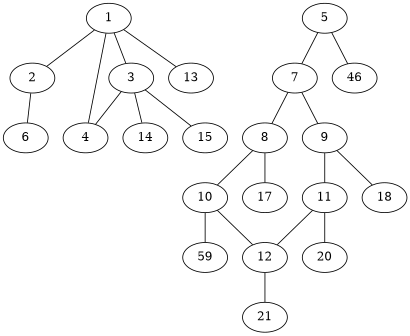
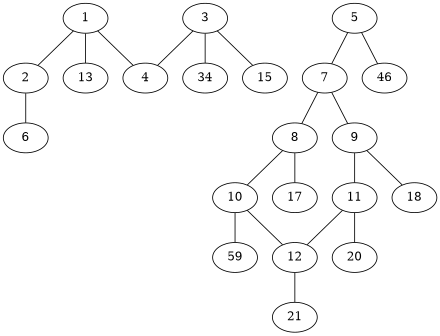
(120, 48) -> none
(145, 138) -> (205, 78)
